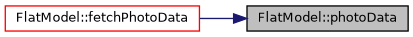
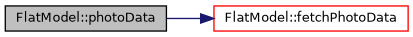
(217, 18) -> (184, 18)
